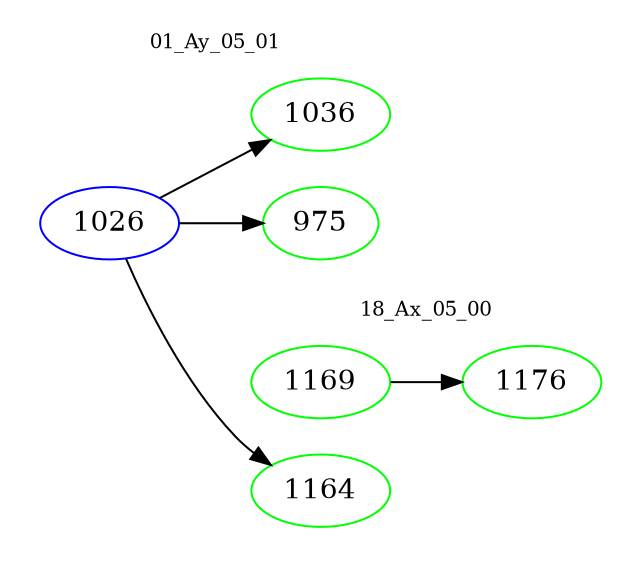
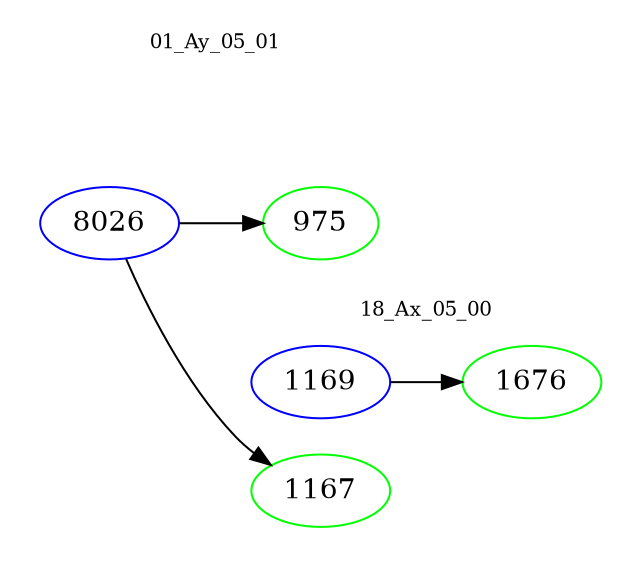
(321, 115) -> none
(110, 223) -> (110, 223)
(321, 382) -> (321, 382)
(532, 382) -> (532, 382)
(321, 491) -> (321, 491)
